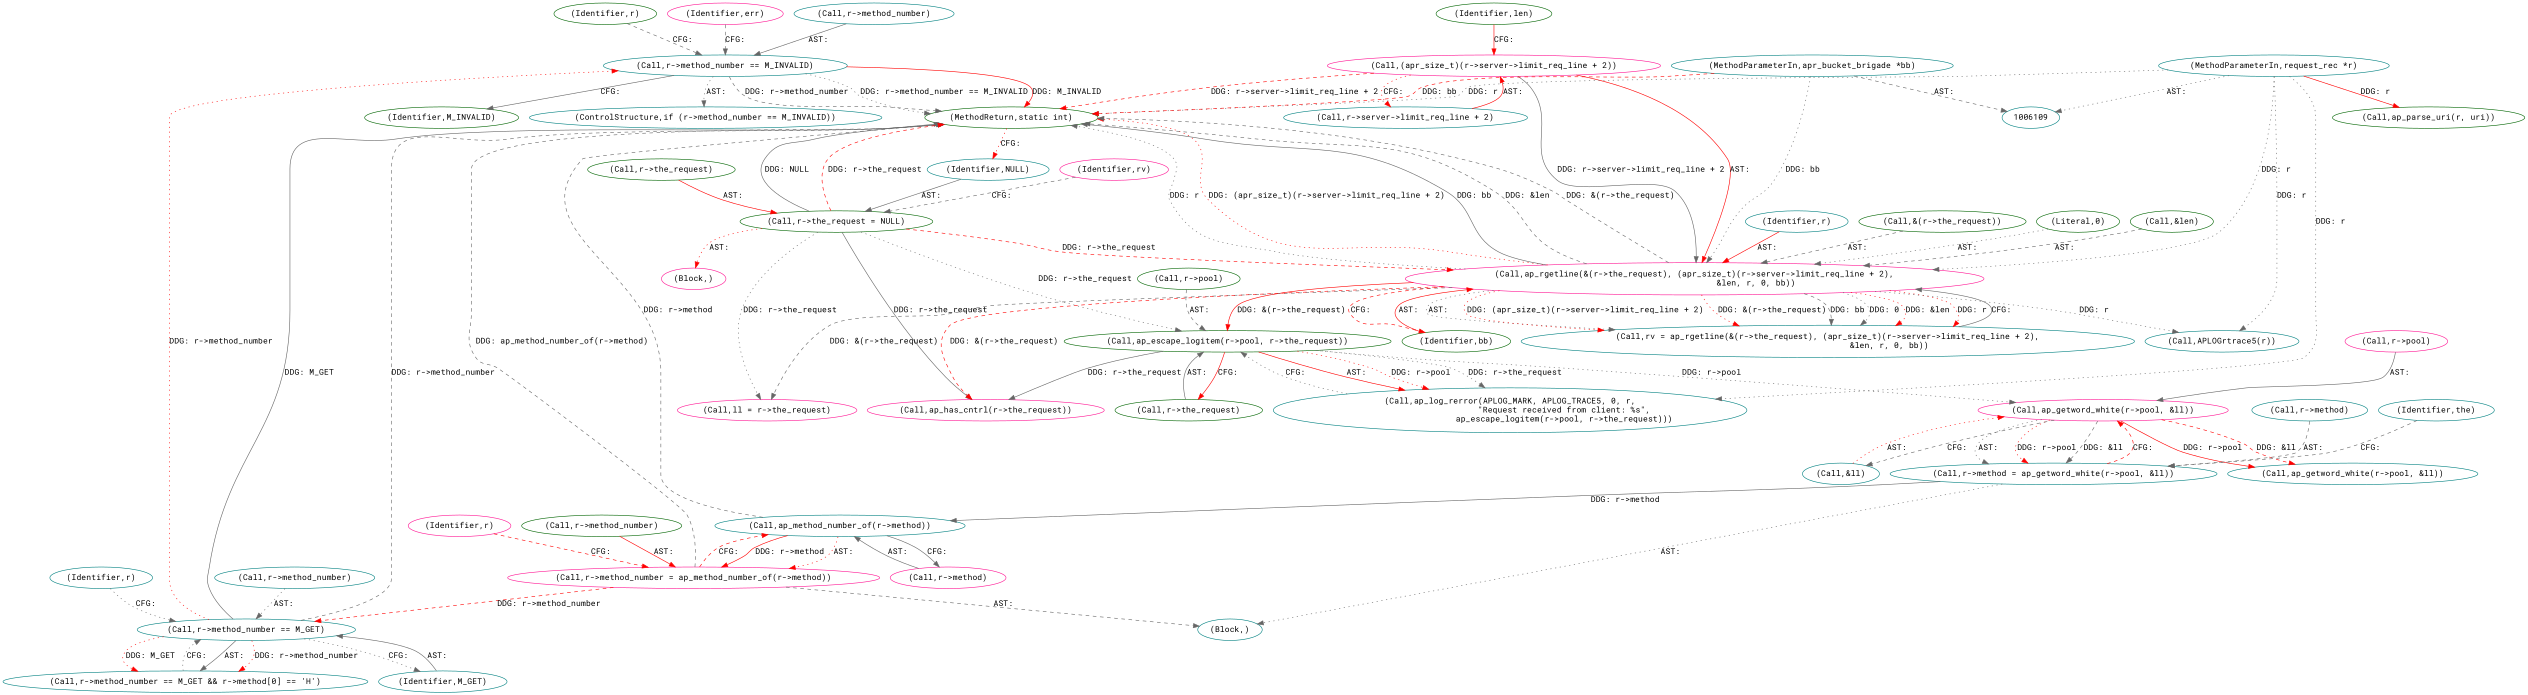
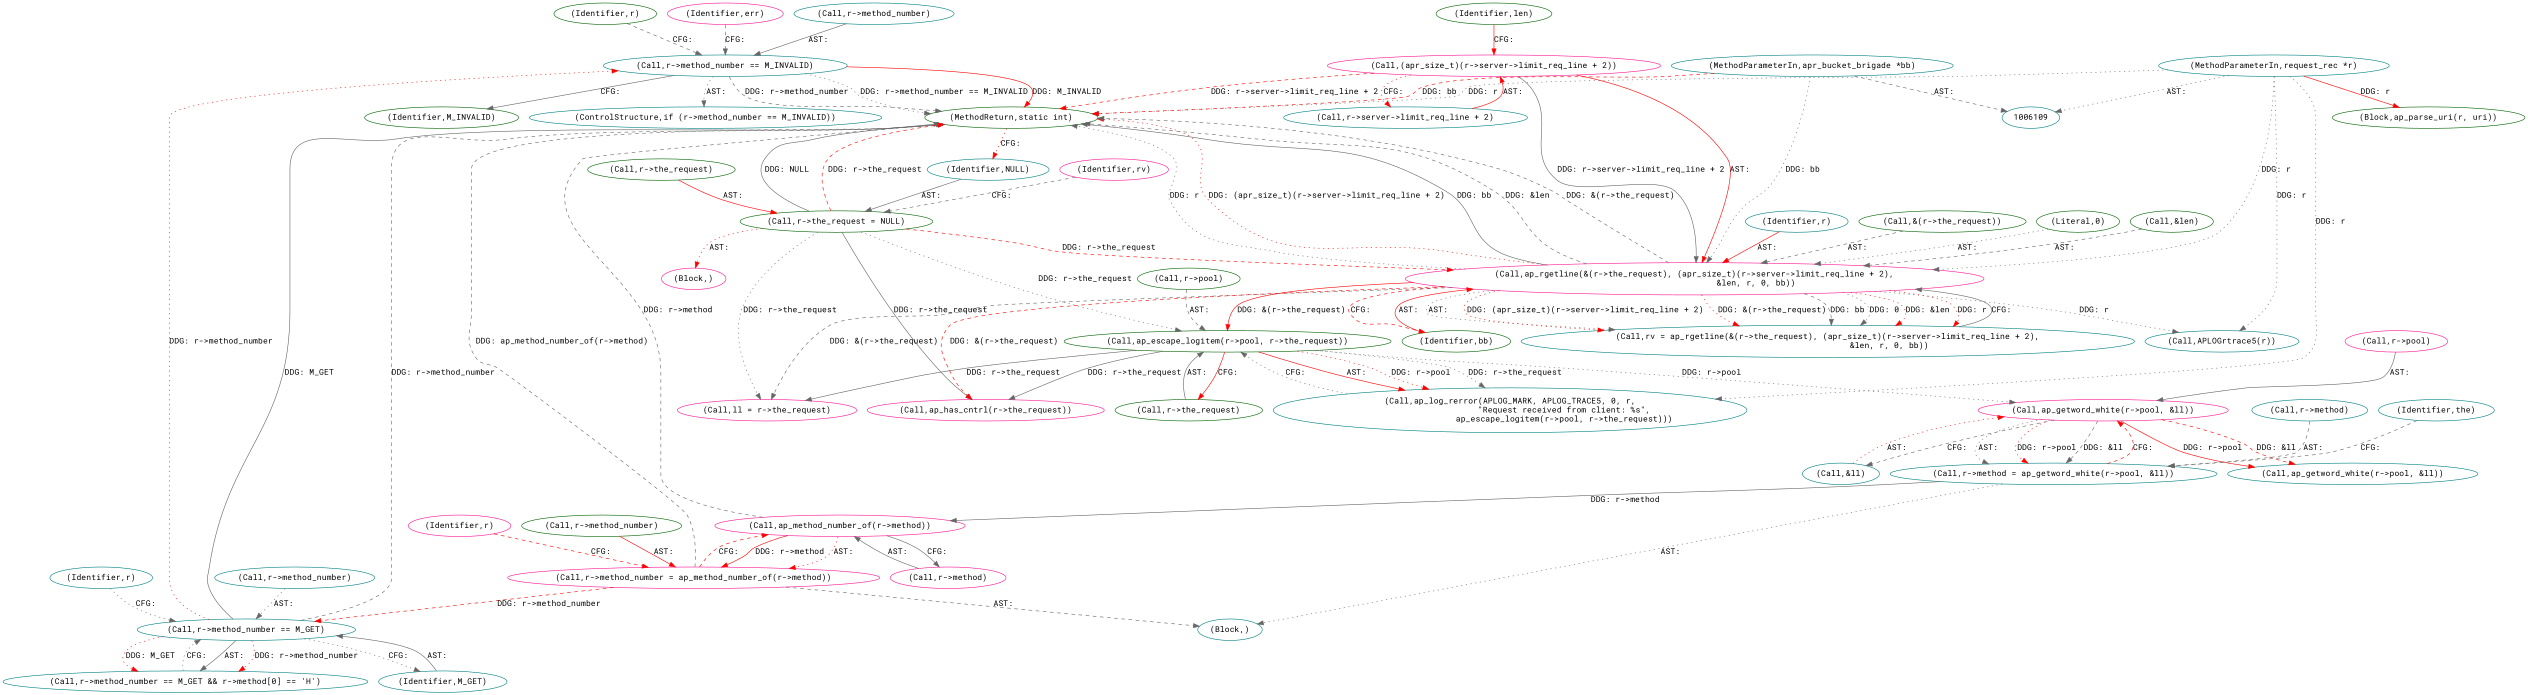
(2429, 118) -> (2429, 118)
none -> (973, 367)
(840, 526) -> (840, 526)
